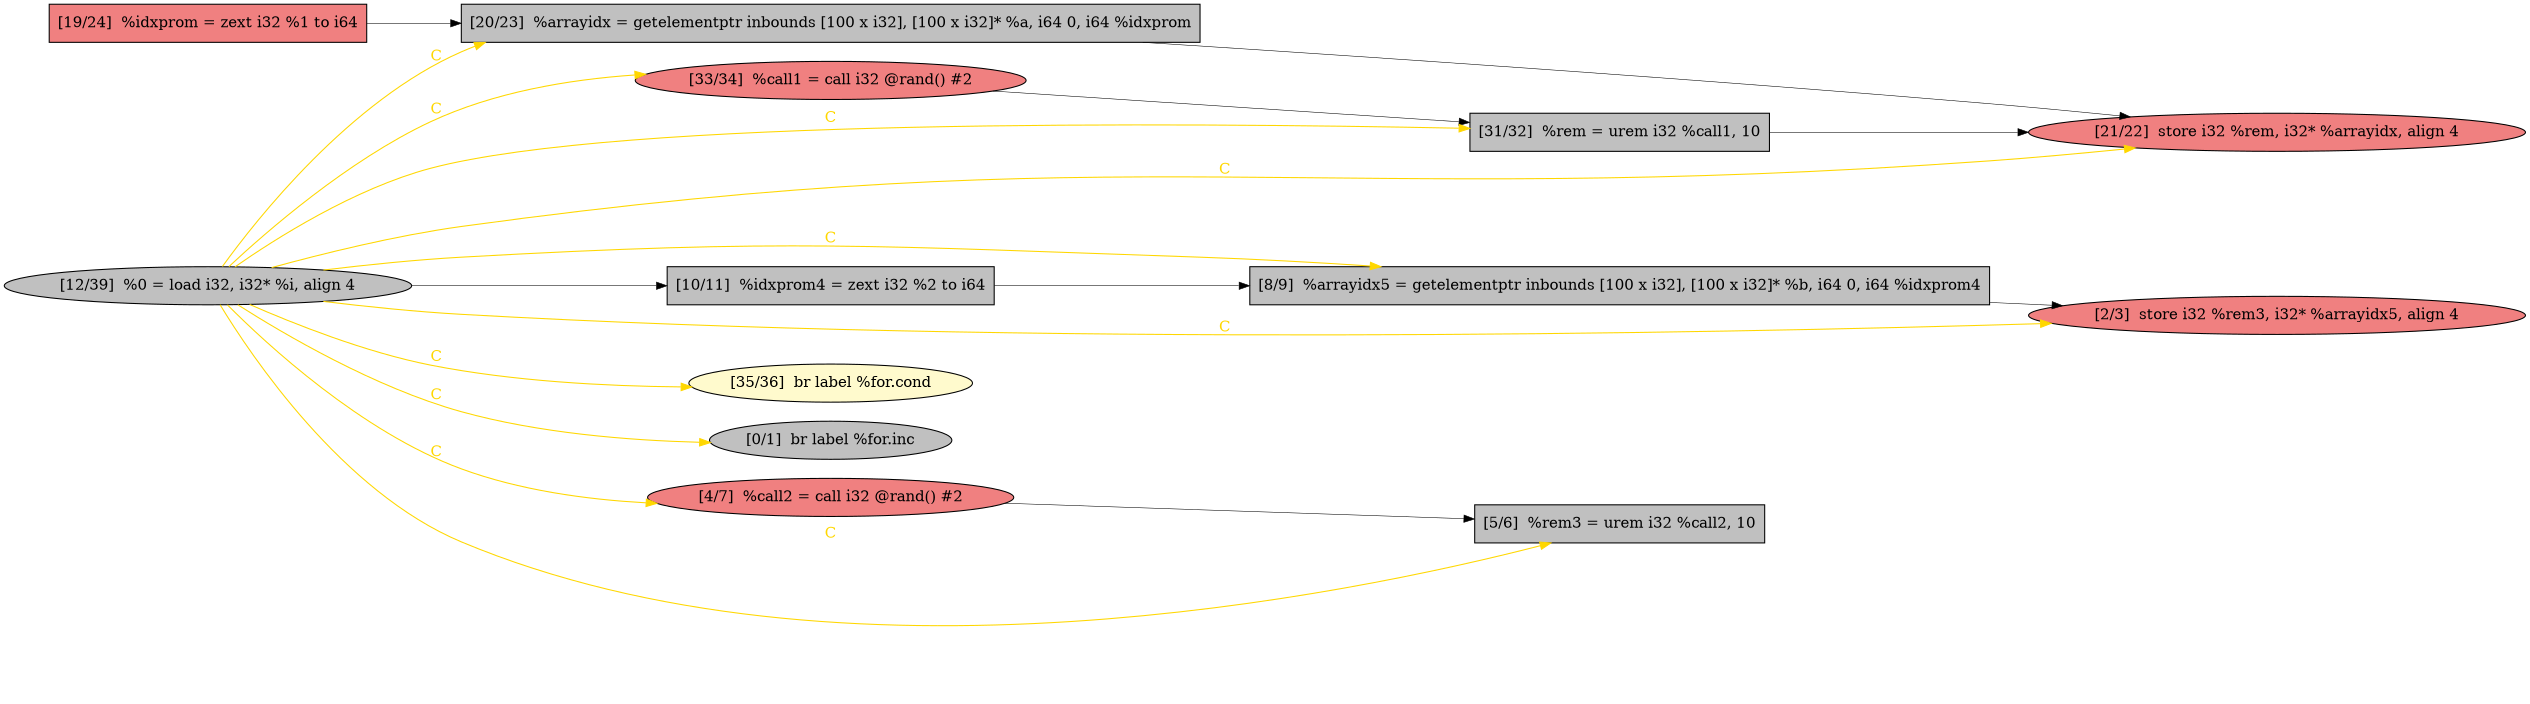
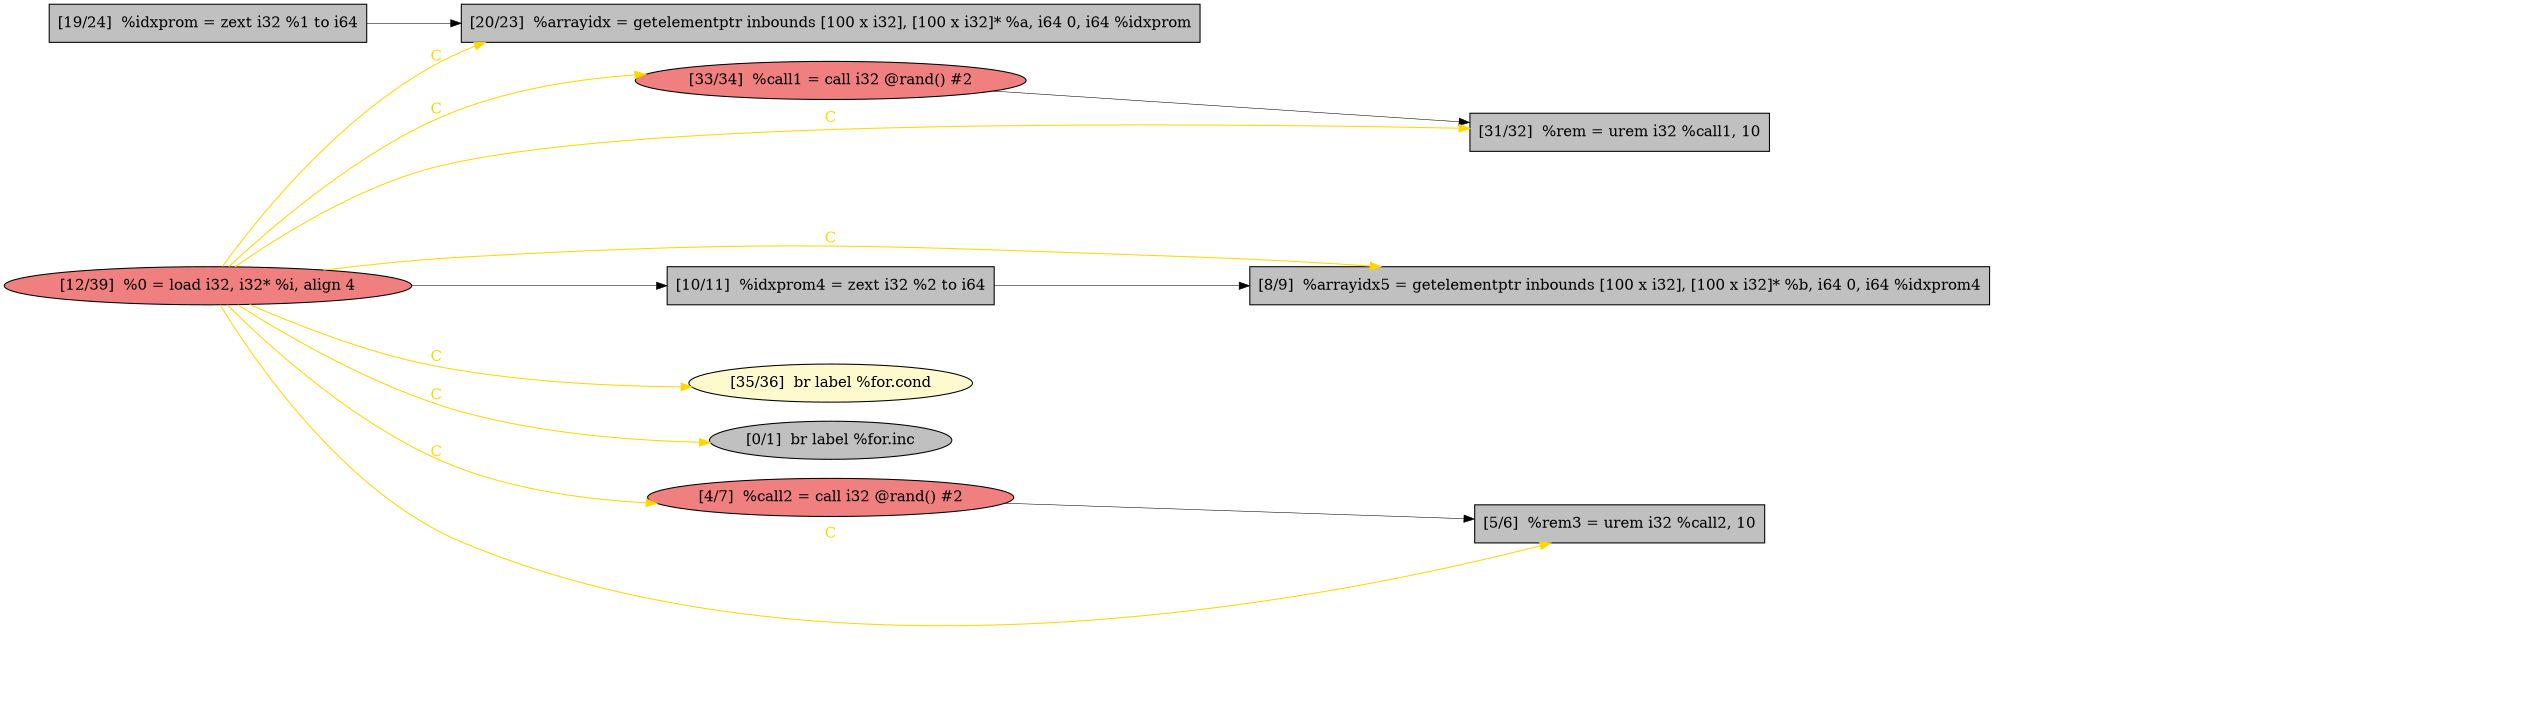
(208, 23) -> (208, 23)
(2277, 132) -> none
(208, 286) -> (208, 286)
(2277, 315) -> none
